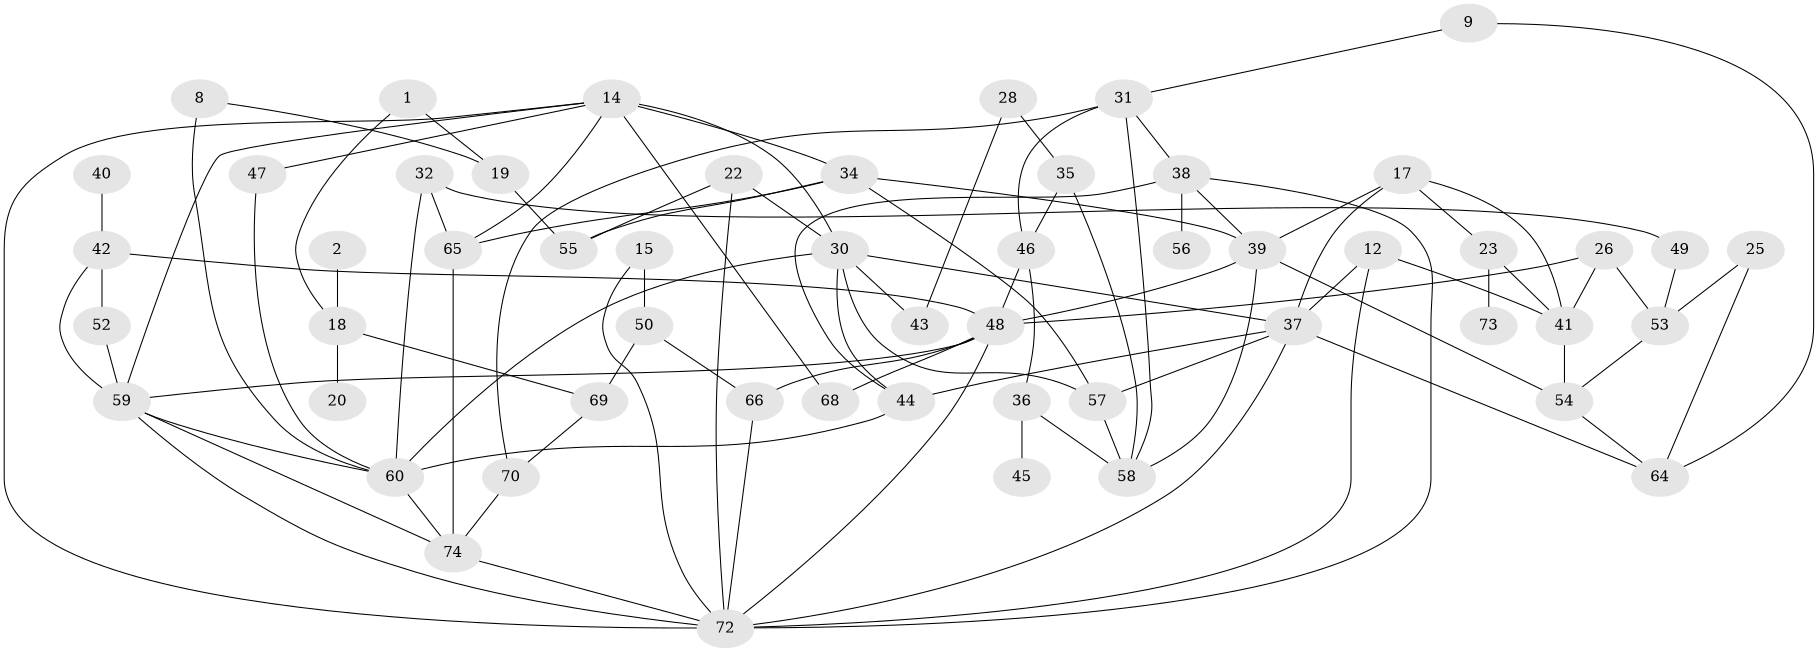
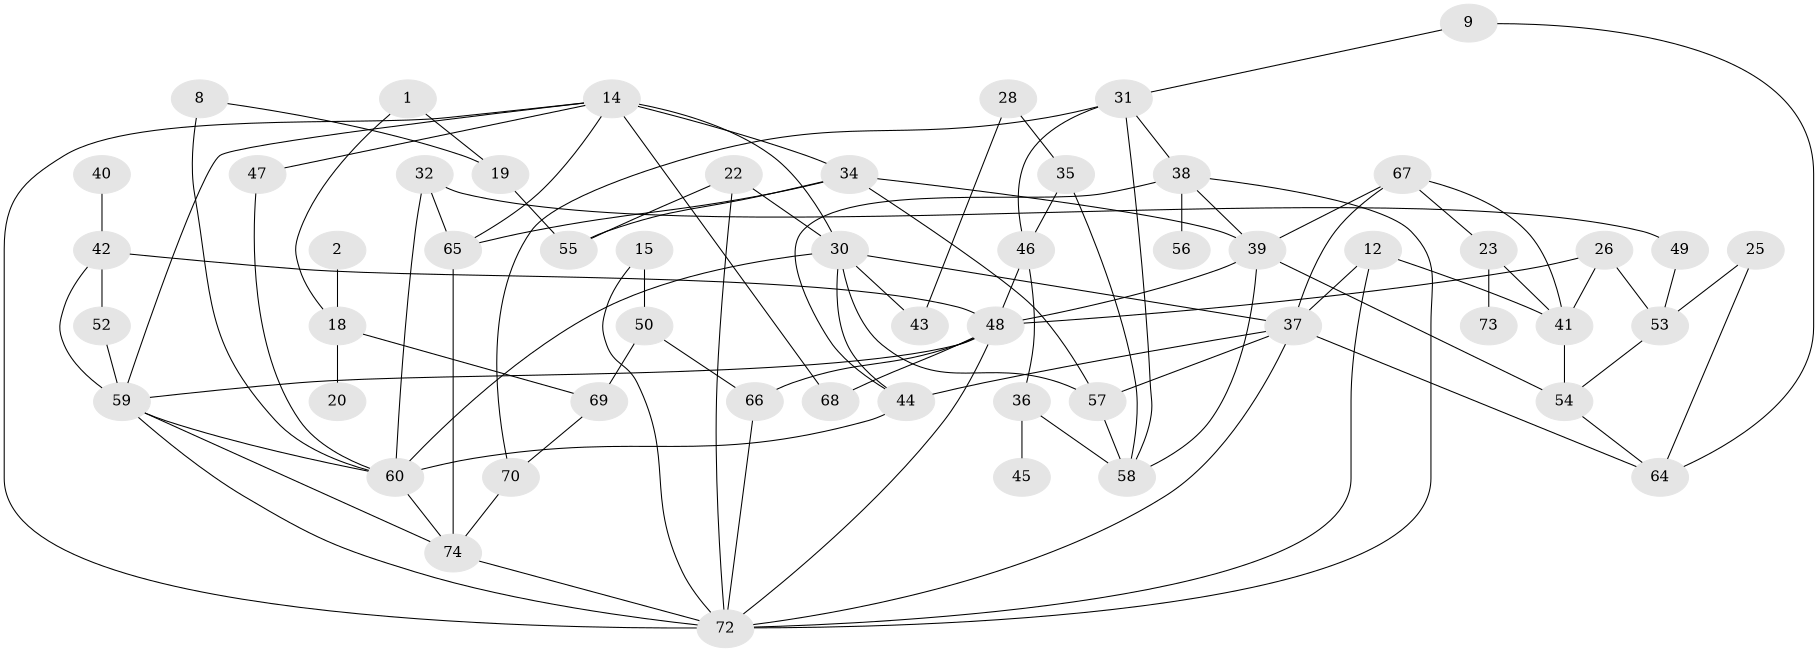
(1403, 175) -> (1403, 175)
